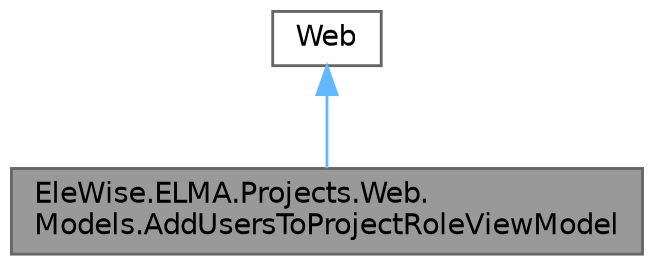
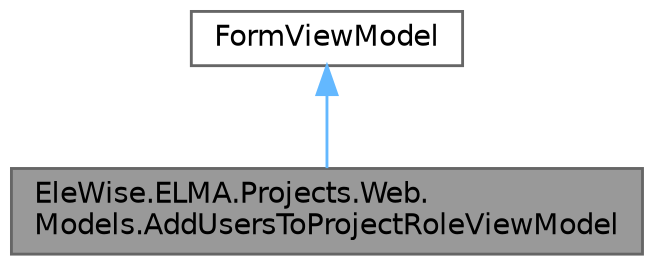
(327, 39) -> (327, 39)
